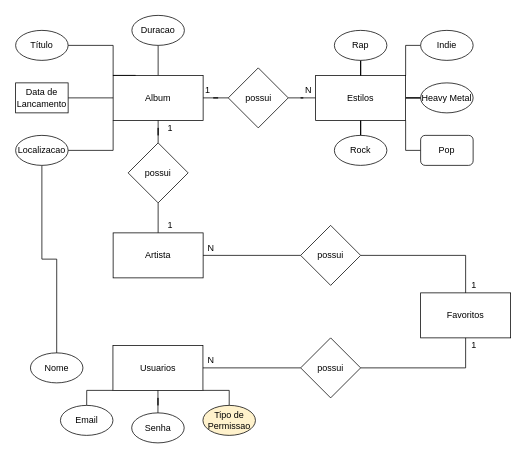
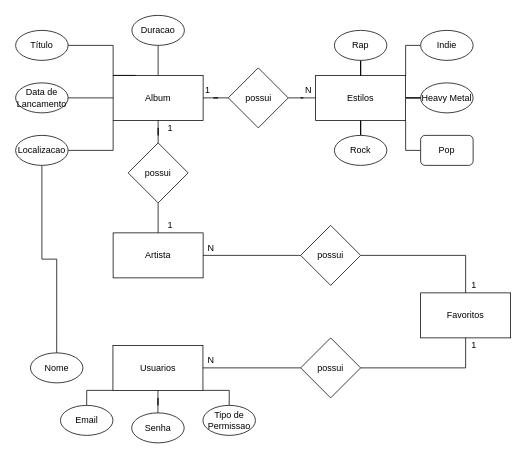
(42, 98) -> (42, 98)
(229, 420) -> (229, 420)
